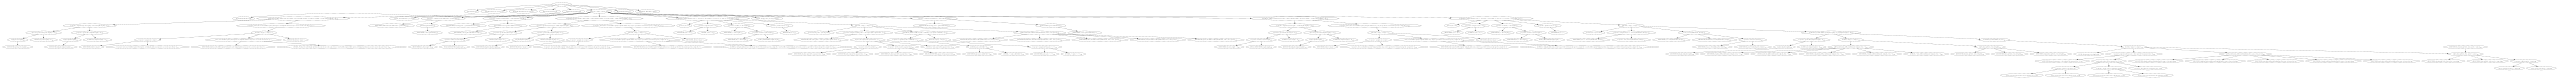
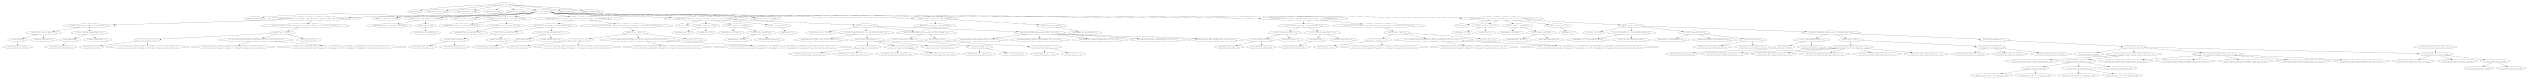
none -> (465, 19)
